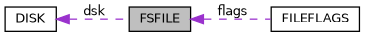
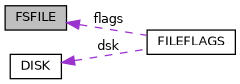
(99, 19) -> (111, 55)
